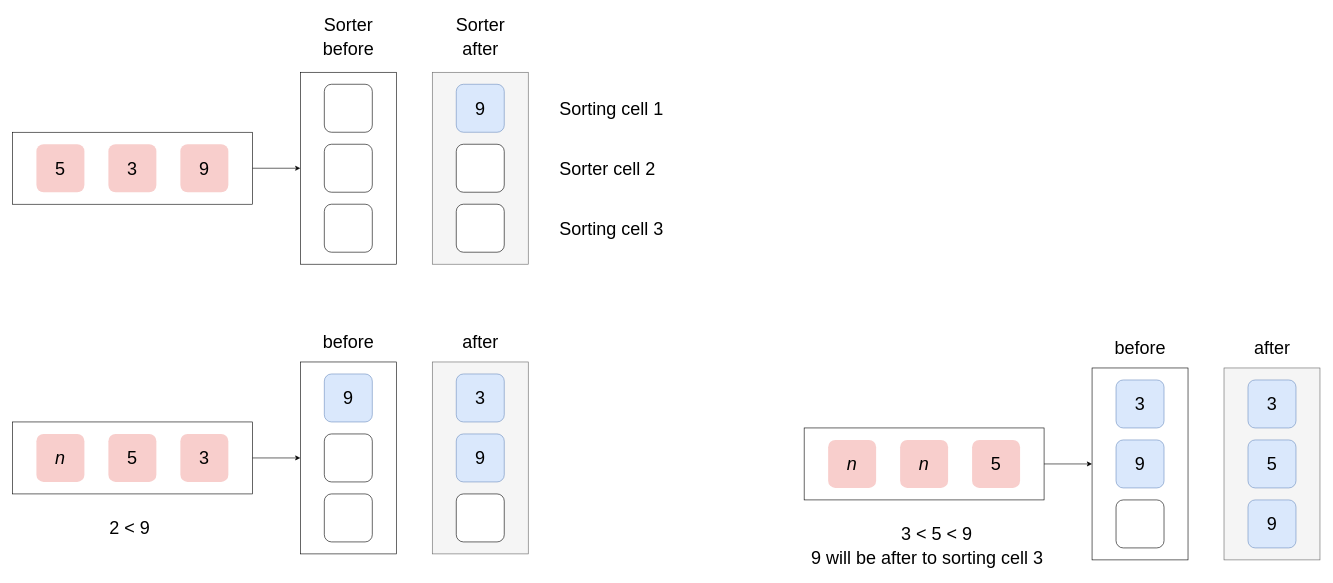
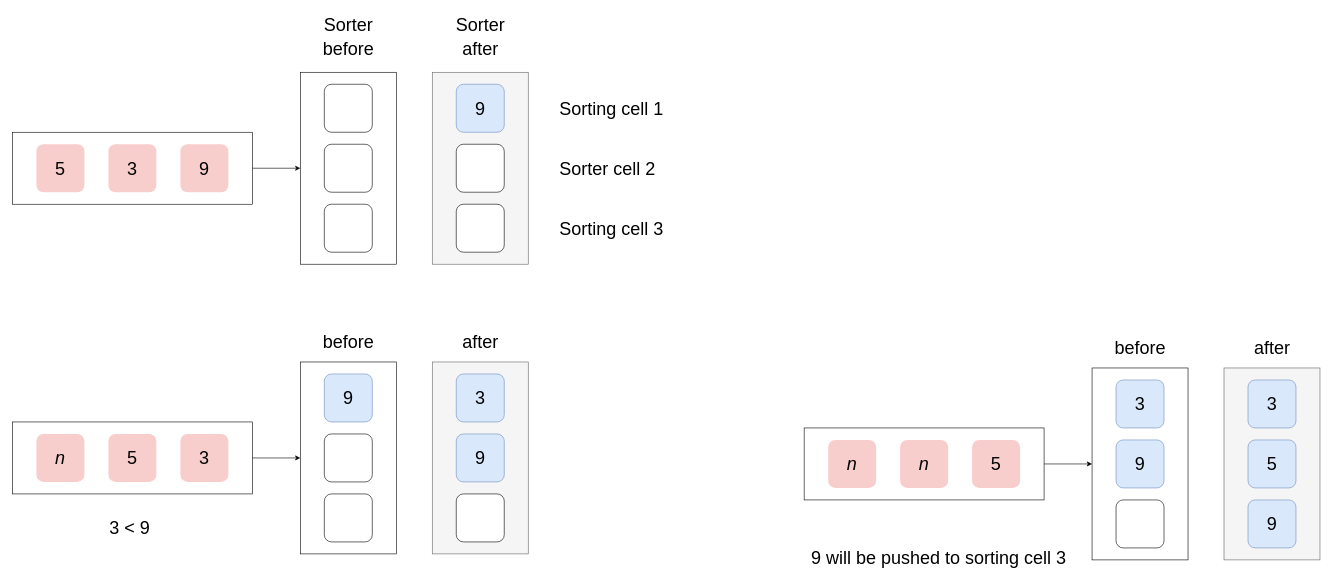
(130, 528) -> (130, 528)
(939, 534) -> none
(947, 558) -> (952, 558)
